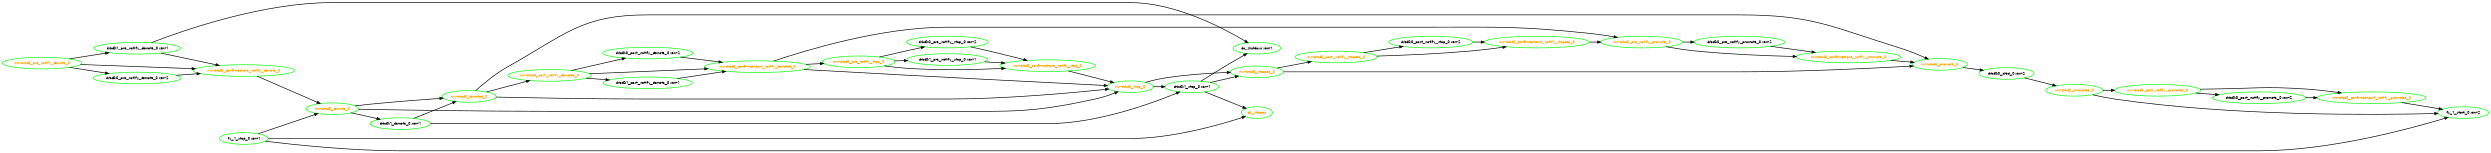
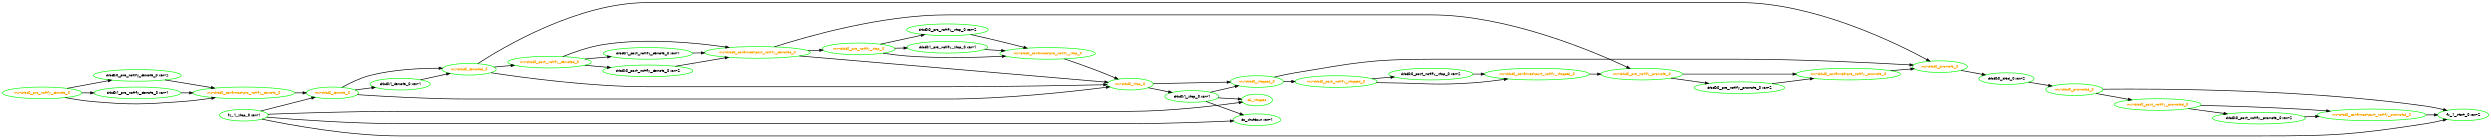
(699, 3) -> (748, 124)
(806, 124) -> none
